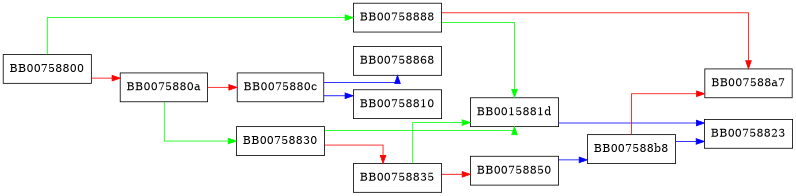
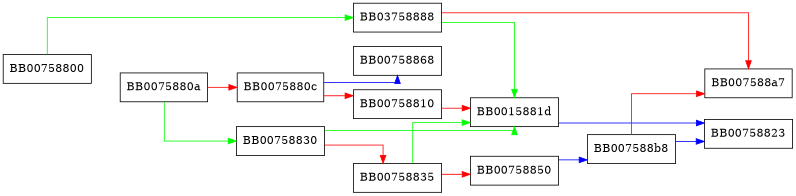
(397, 18) -> (397, 18)
(102, 78) -> none
(335, 96) -> (335, 96)
none -> (452, 108)
